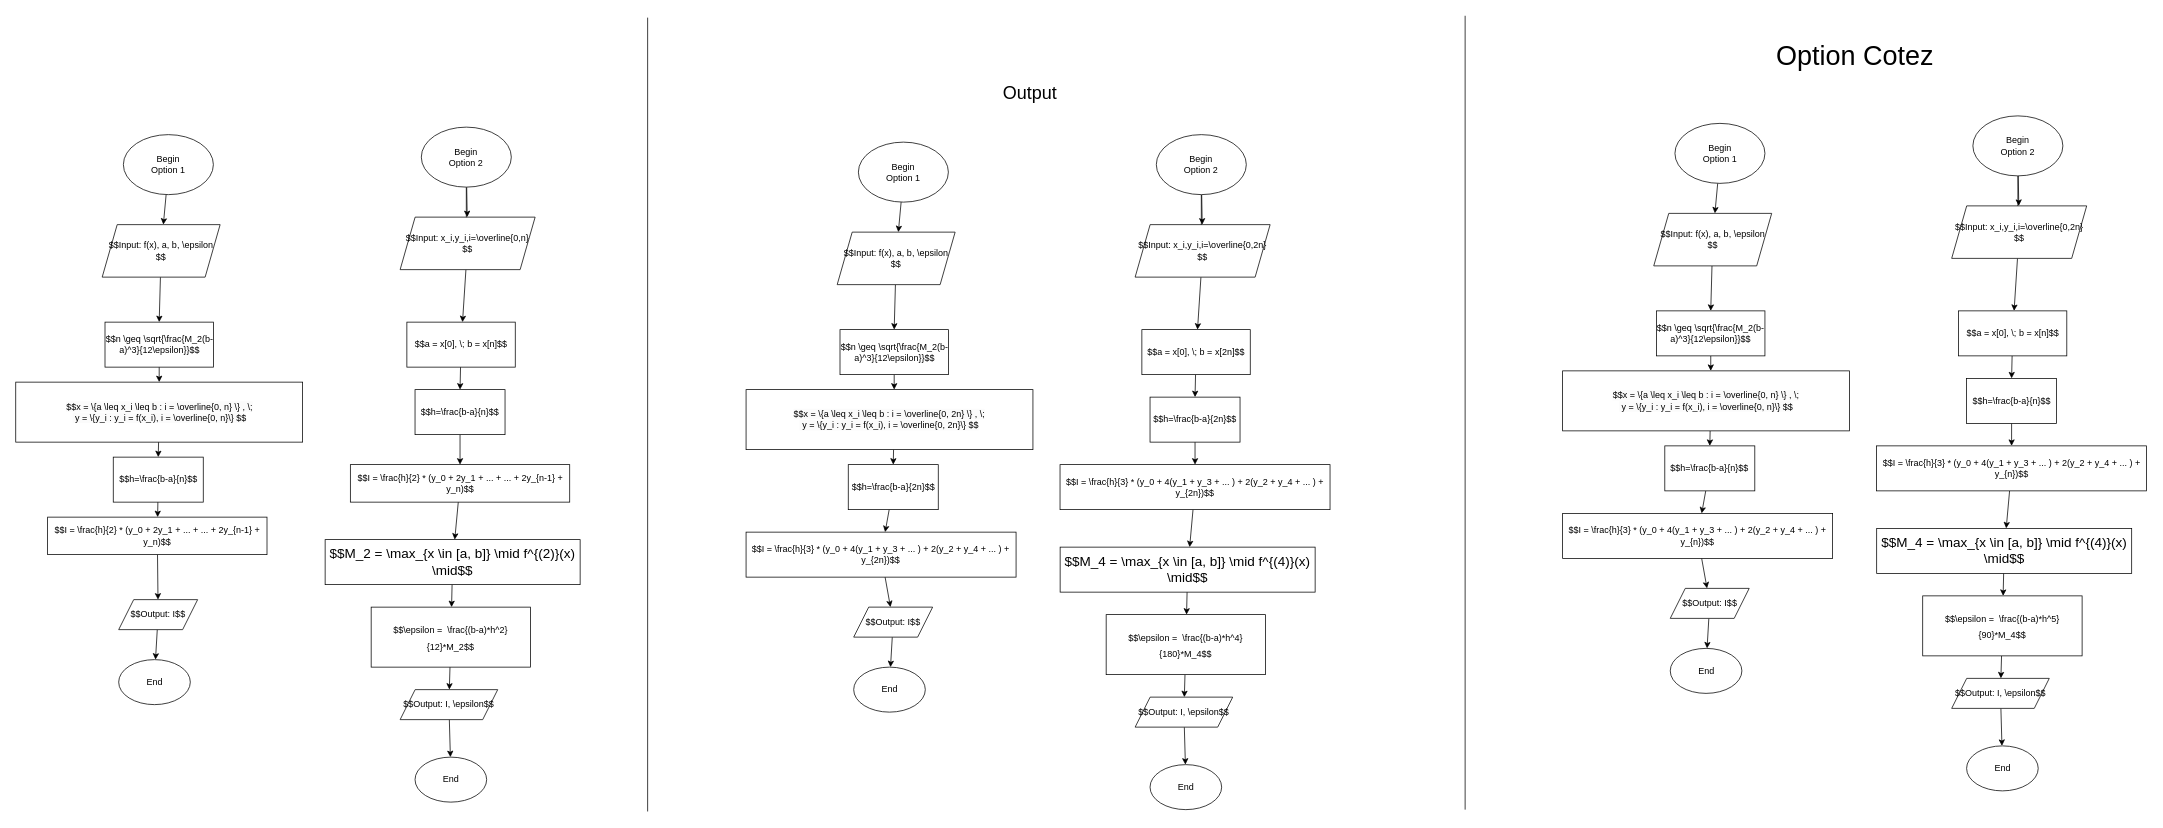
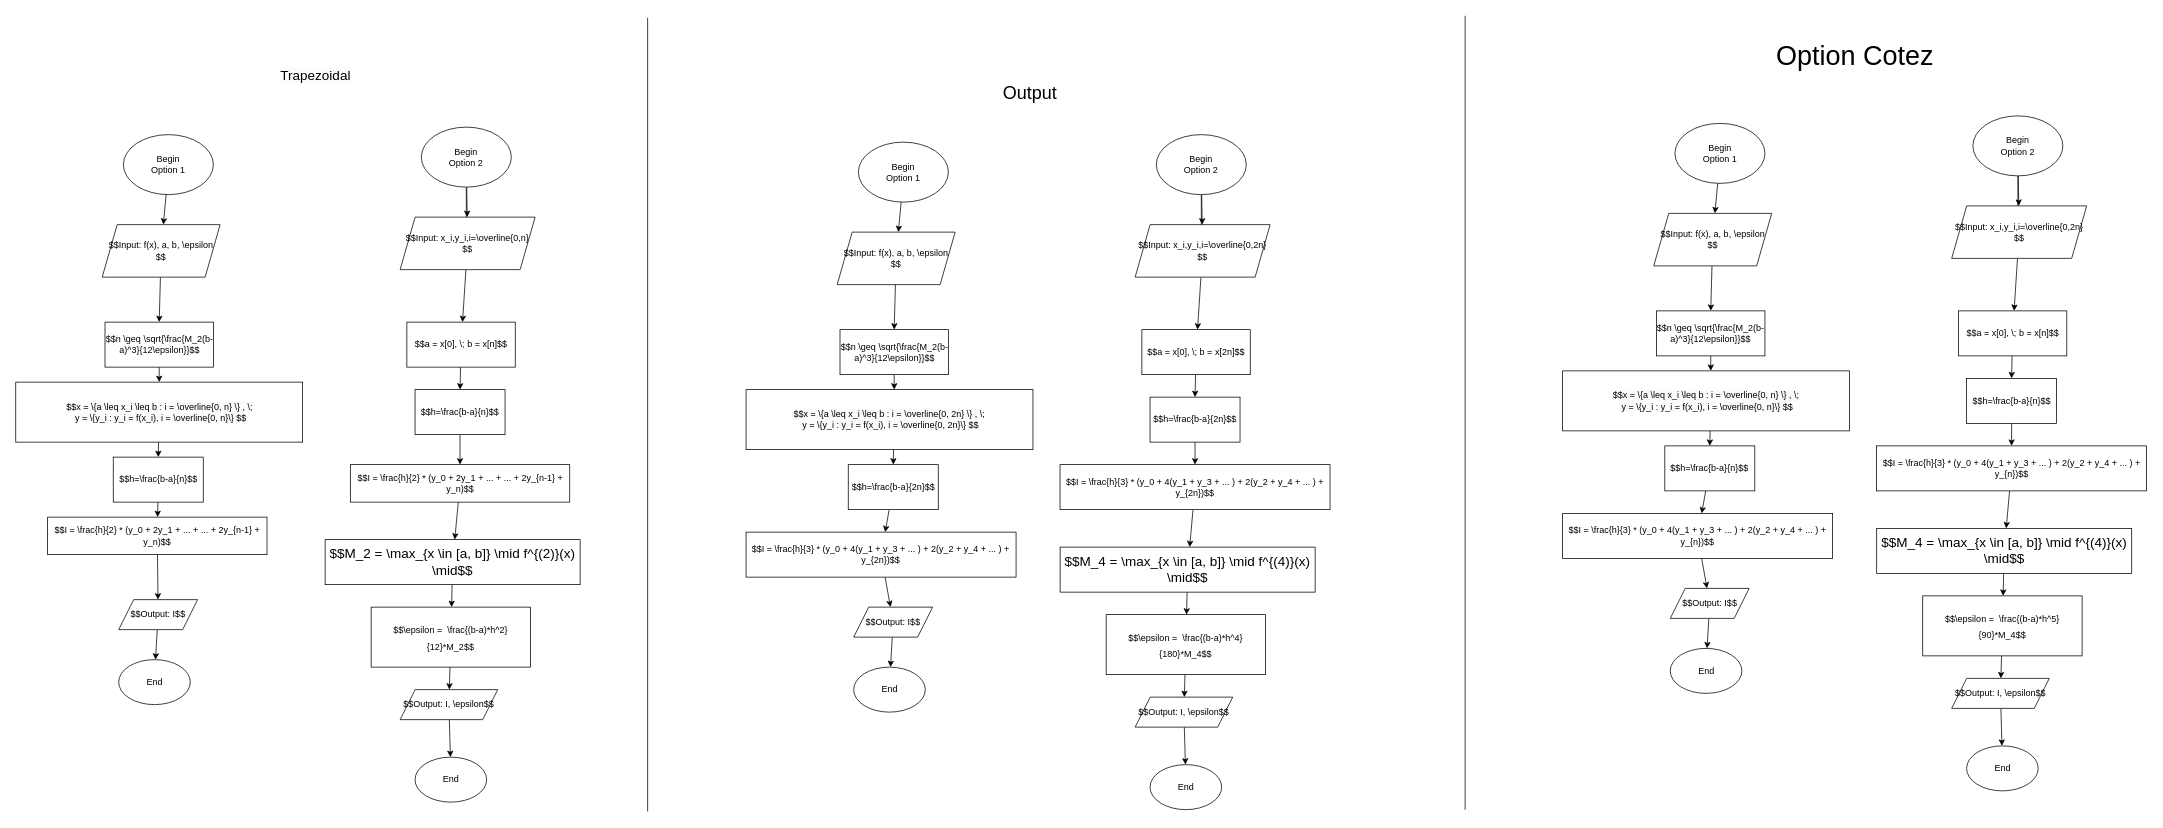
none -> (316, 67)
